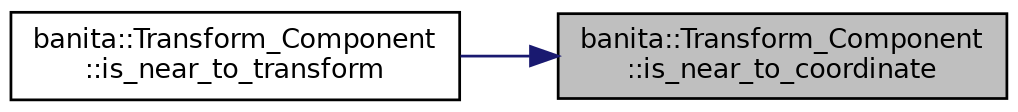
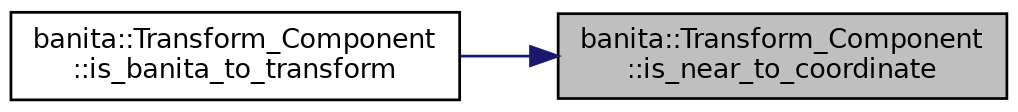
(235, 56) -> (235, 56)
